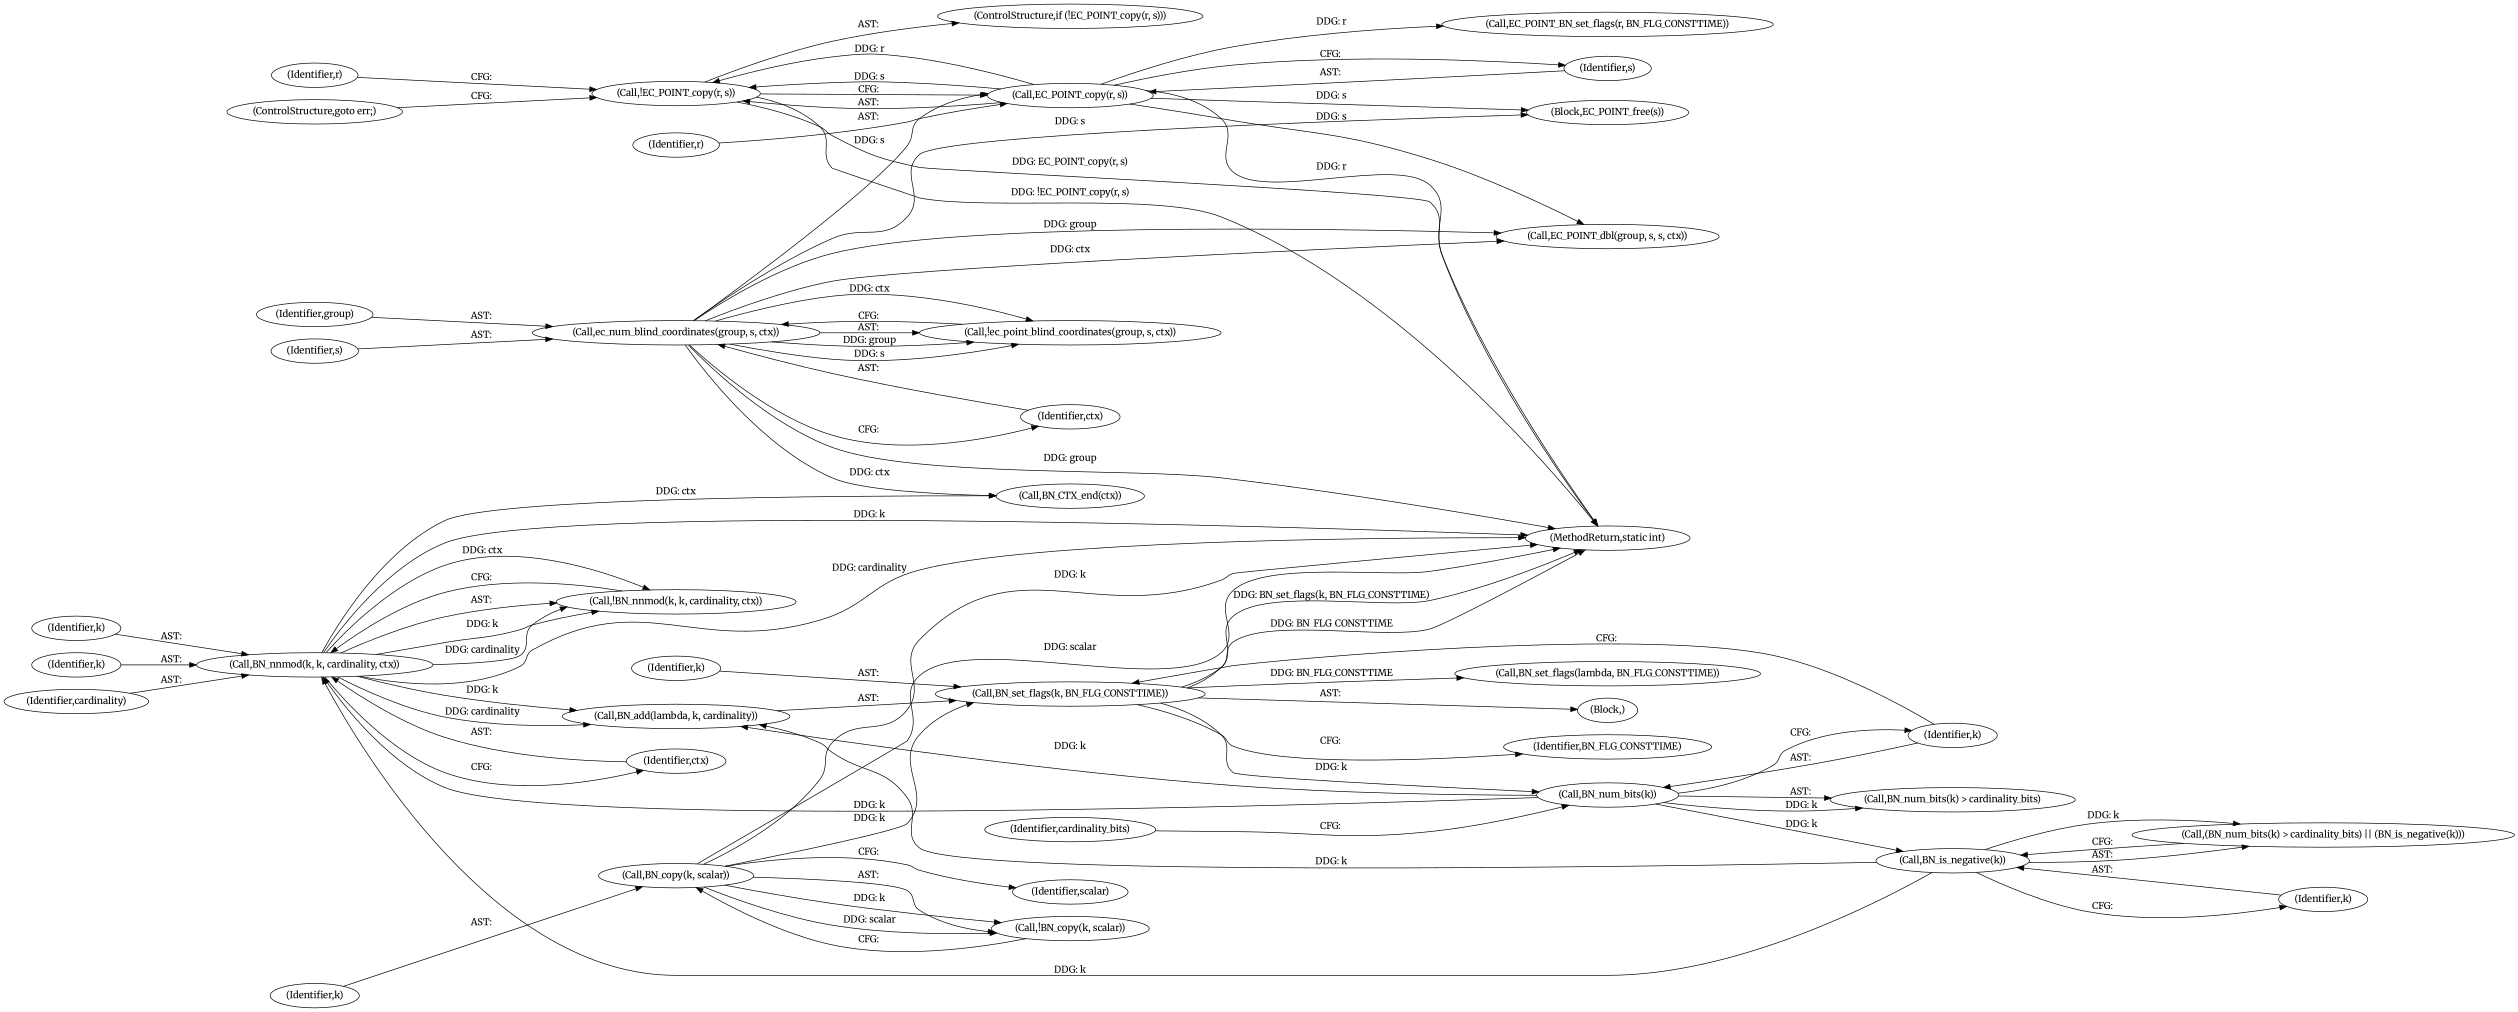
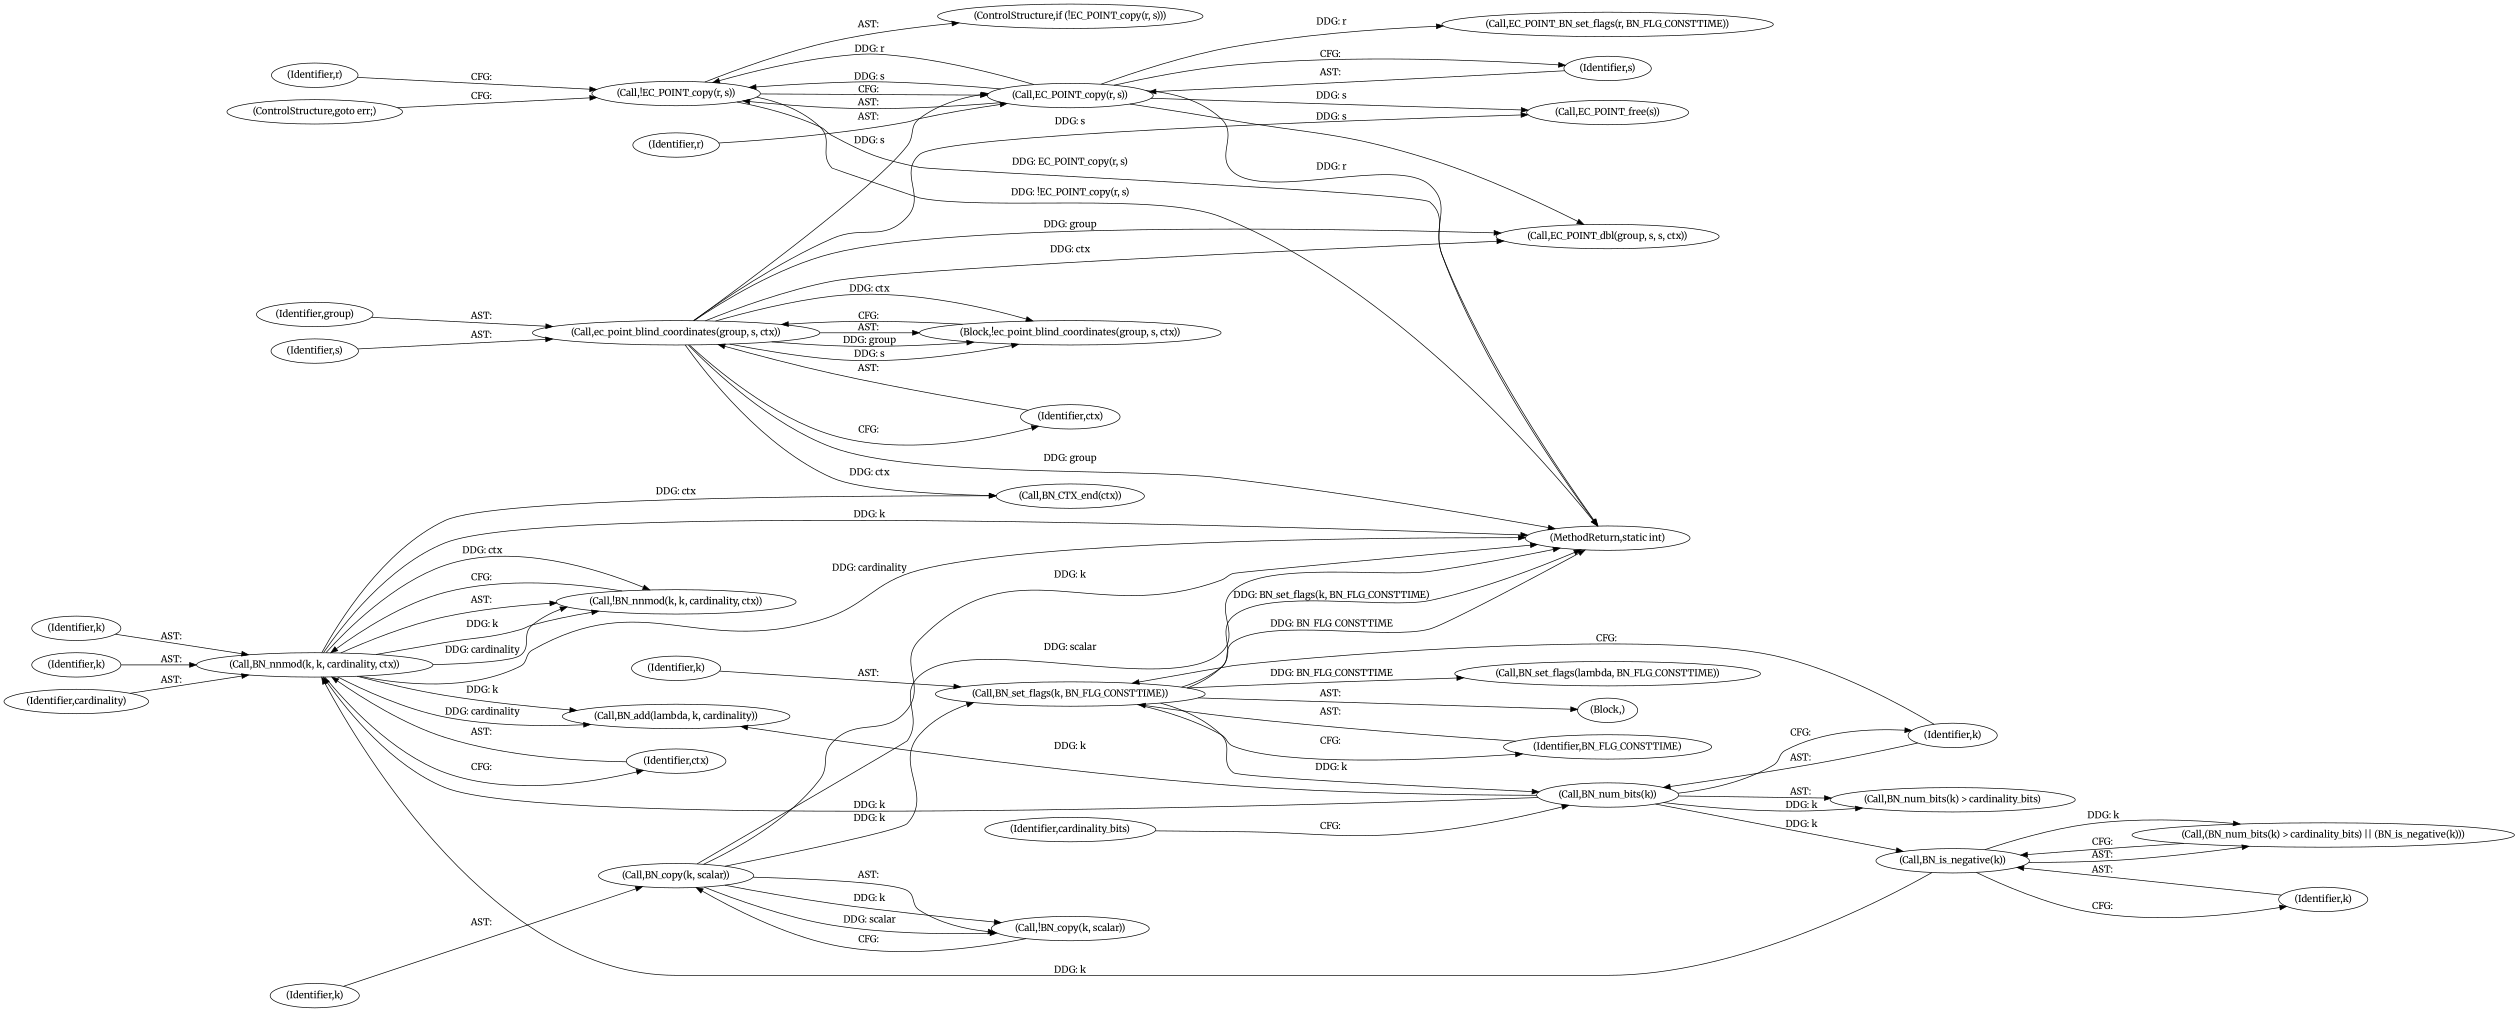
(1608, 113) -> (1608, 113)
(676, 333) -> (676, 333)
(1070, 333) -> (1070, 333)
(863, 706) -> (1330, 727)
(1290, 868) -> none
(1070, 892) -> none
